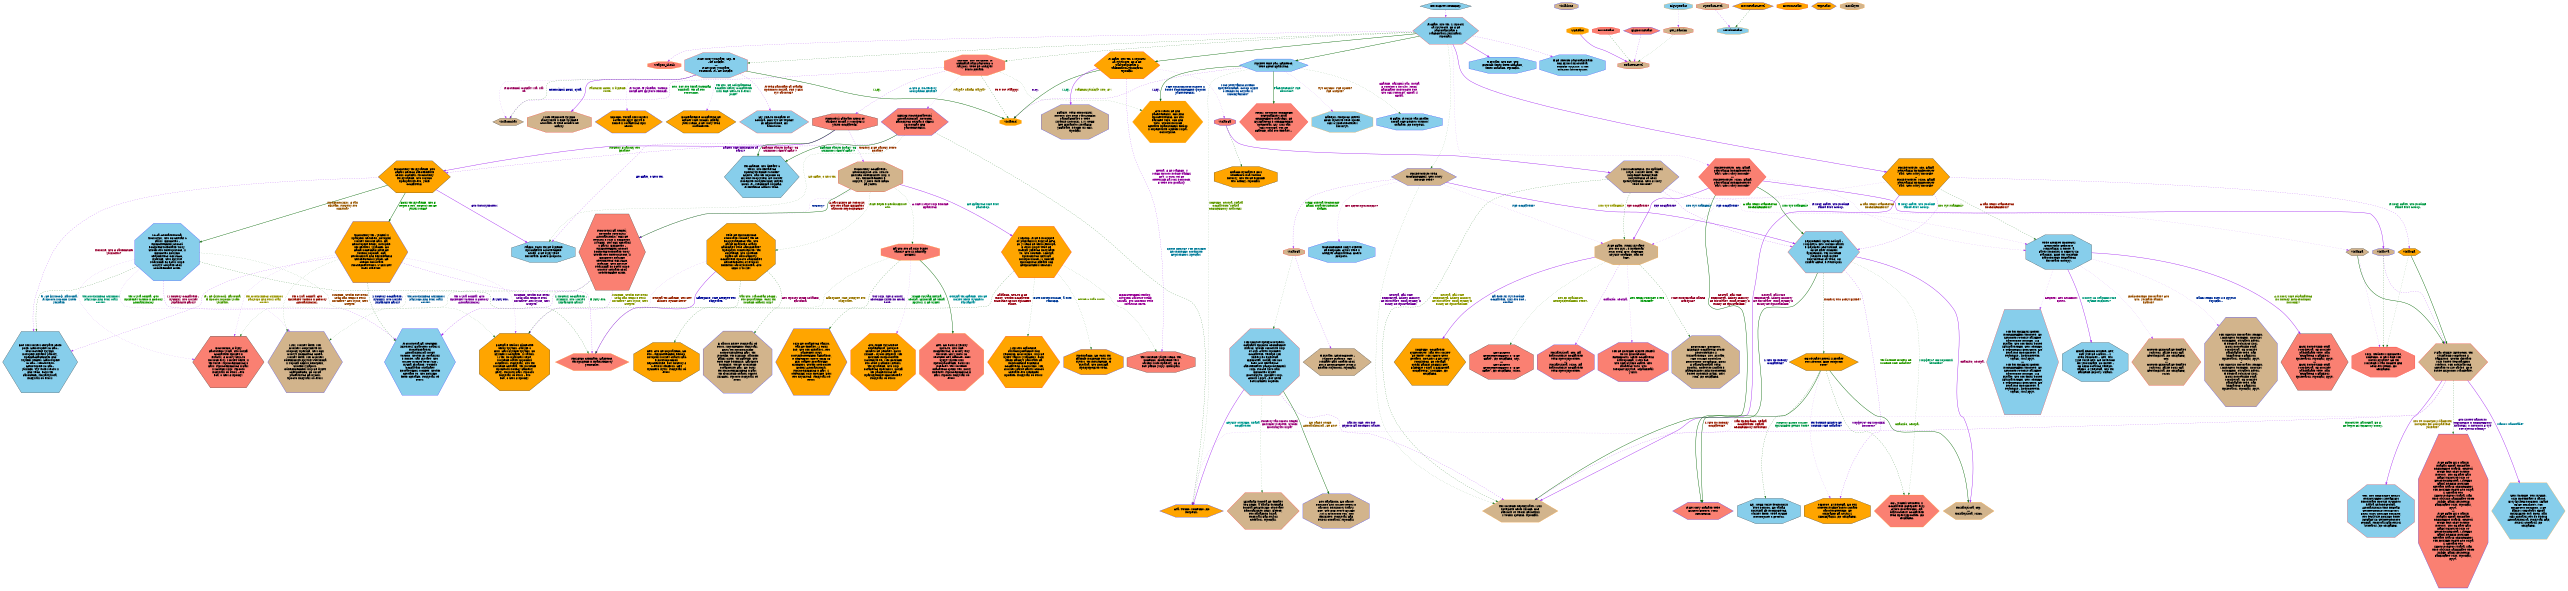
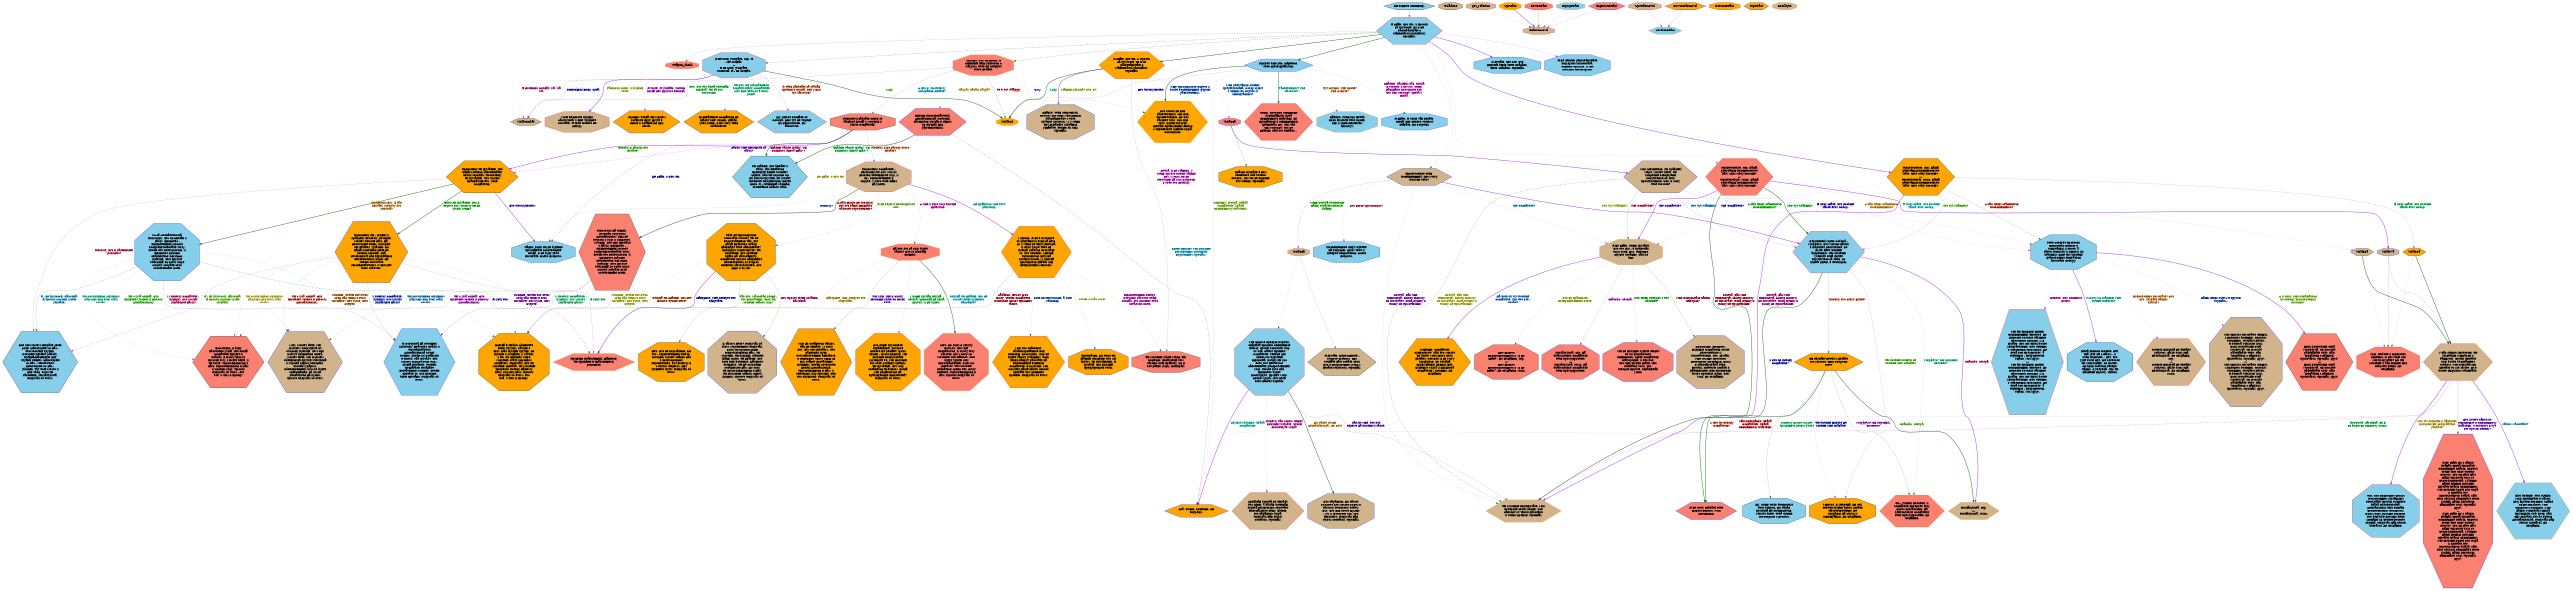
(1566, 6) -> (1451, 6)
(1678, 17) -> (1556, 18)
(1733, 31) -> (1665, 31)
(1156, 90) -> (1151, 90)
(592, 362) -> (594, 362)
